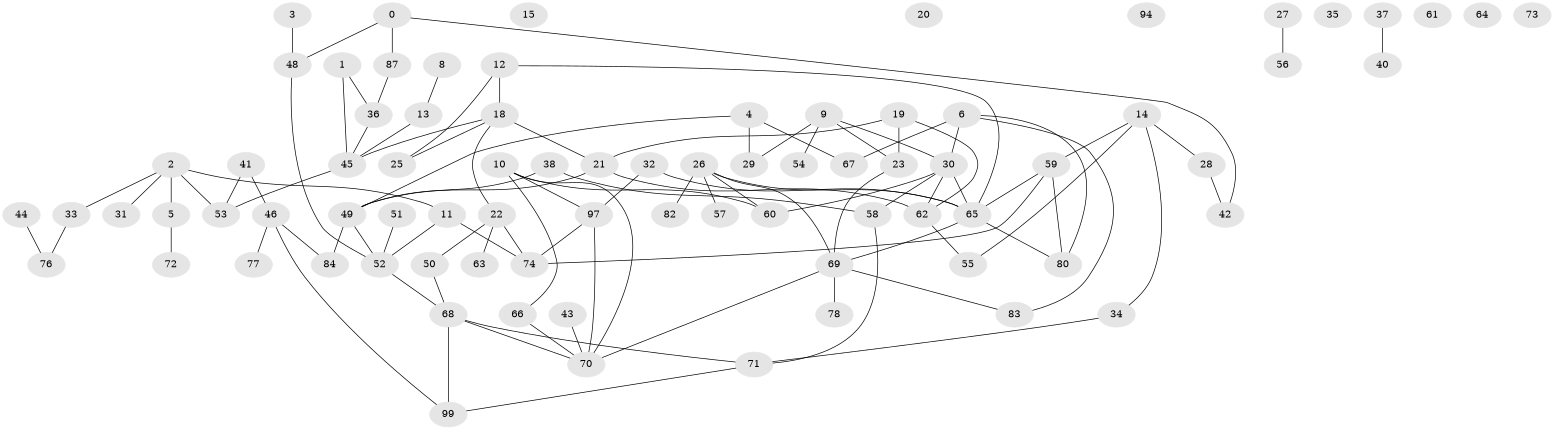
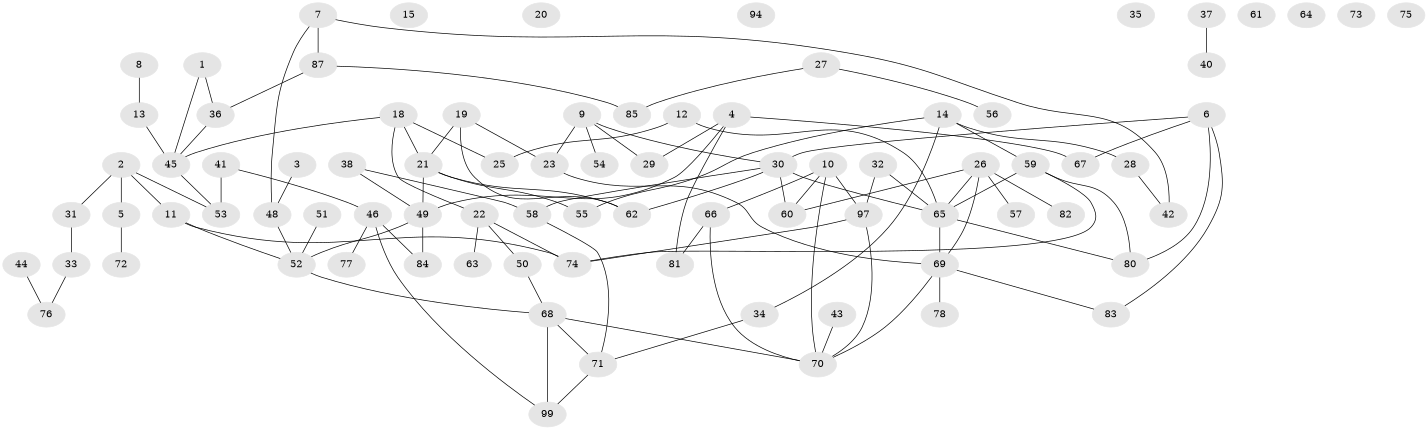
(392, 15) -> (318, 15)
none -> (1406, 15)
(500, 90) -> none
none -> (632, 115)
(121, 190) -> (71, 240)
(947, 242) -> (503, 189)
none -> (675, 265)
